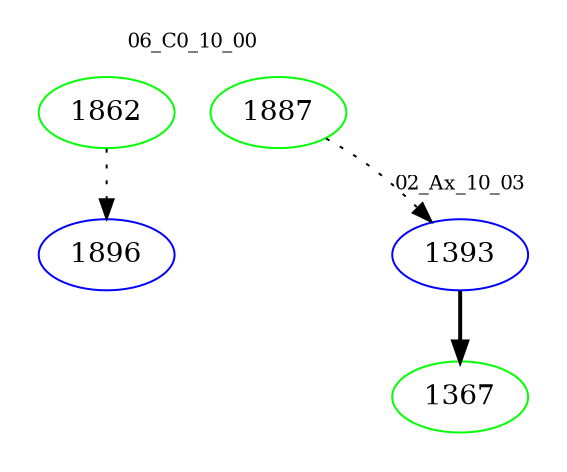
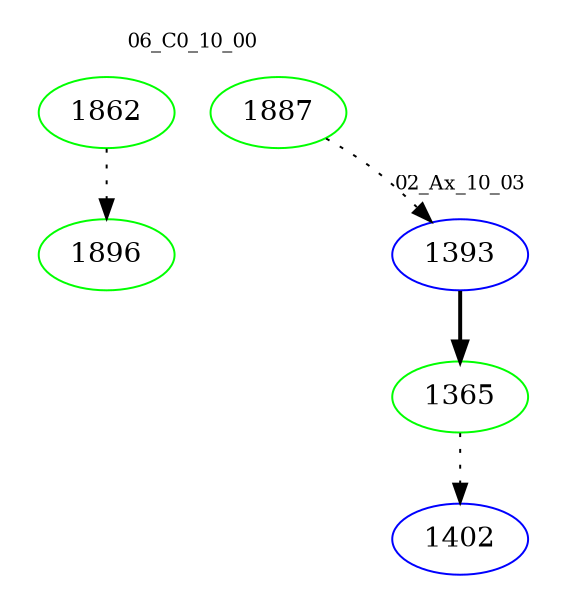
(107, 255) -> (107, 255)
(460, 397) -> (460, 397)
none -> (460, 539)
